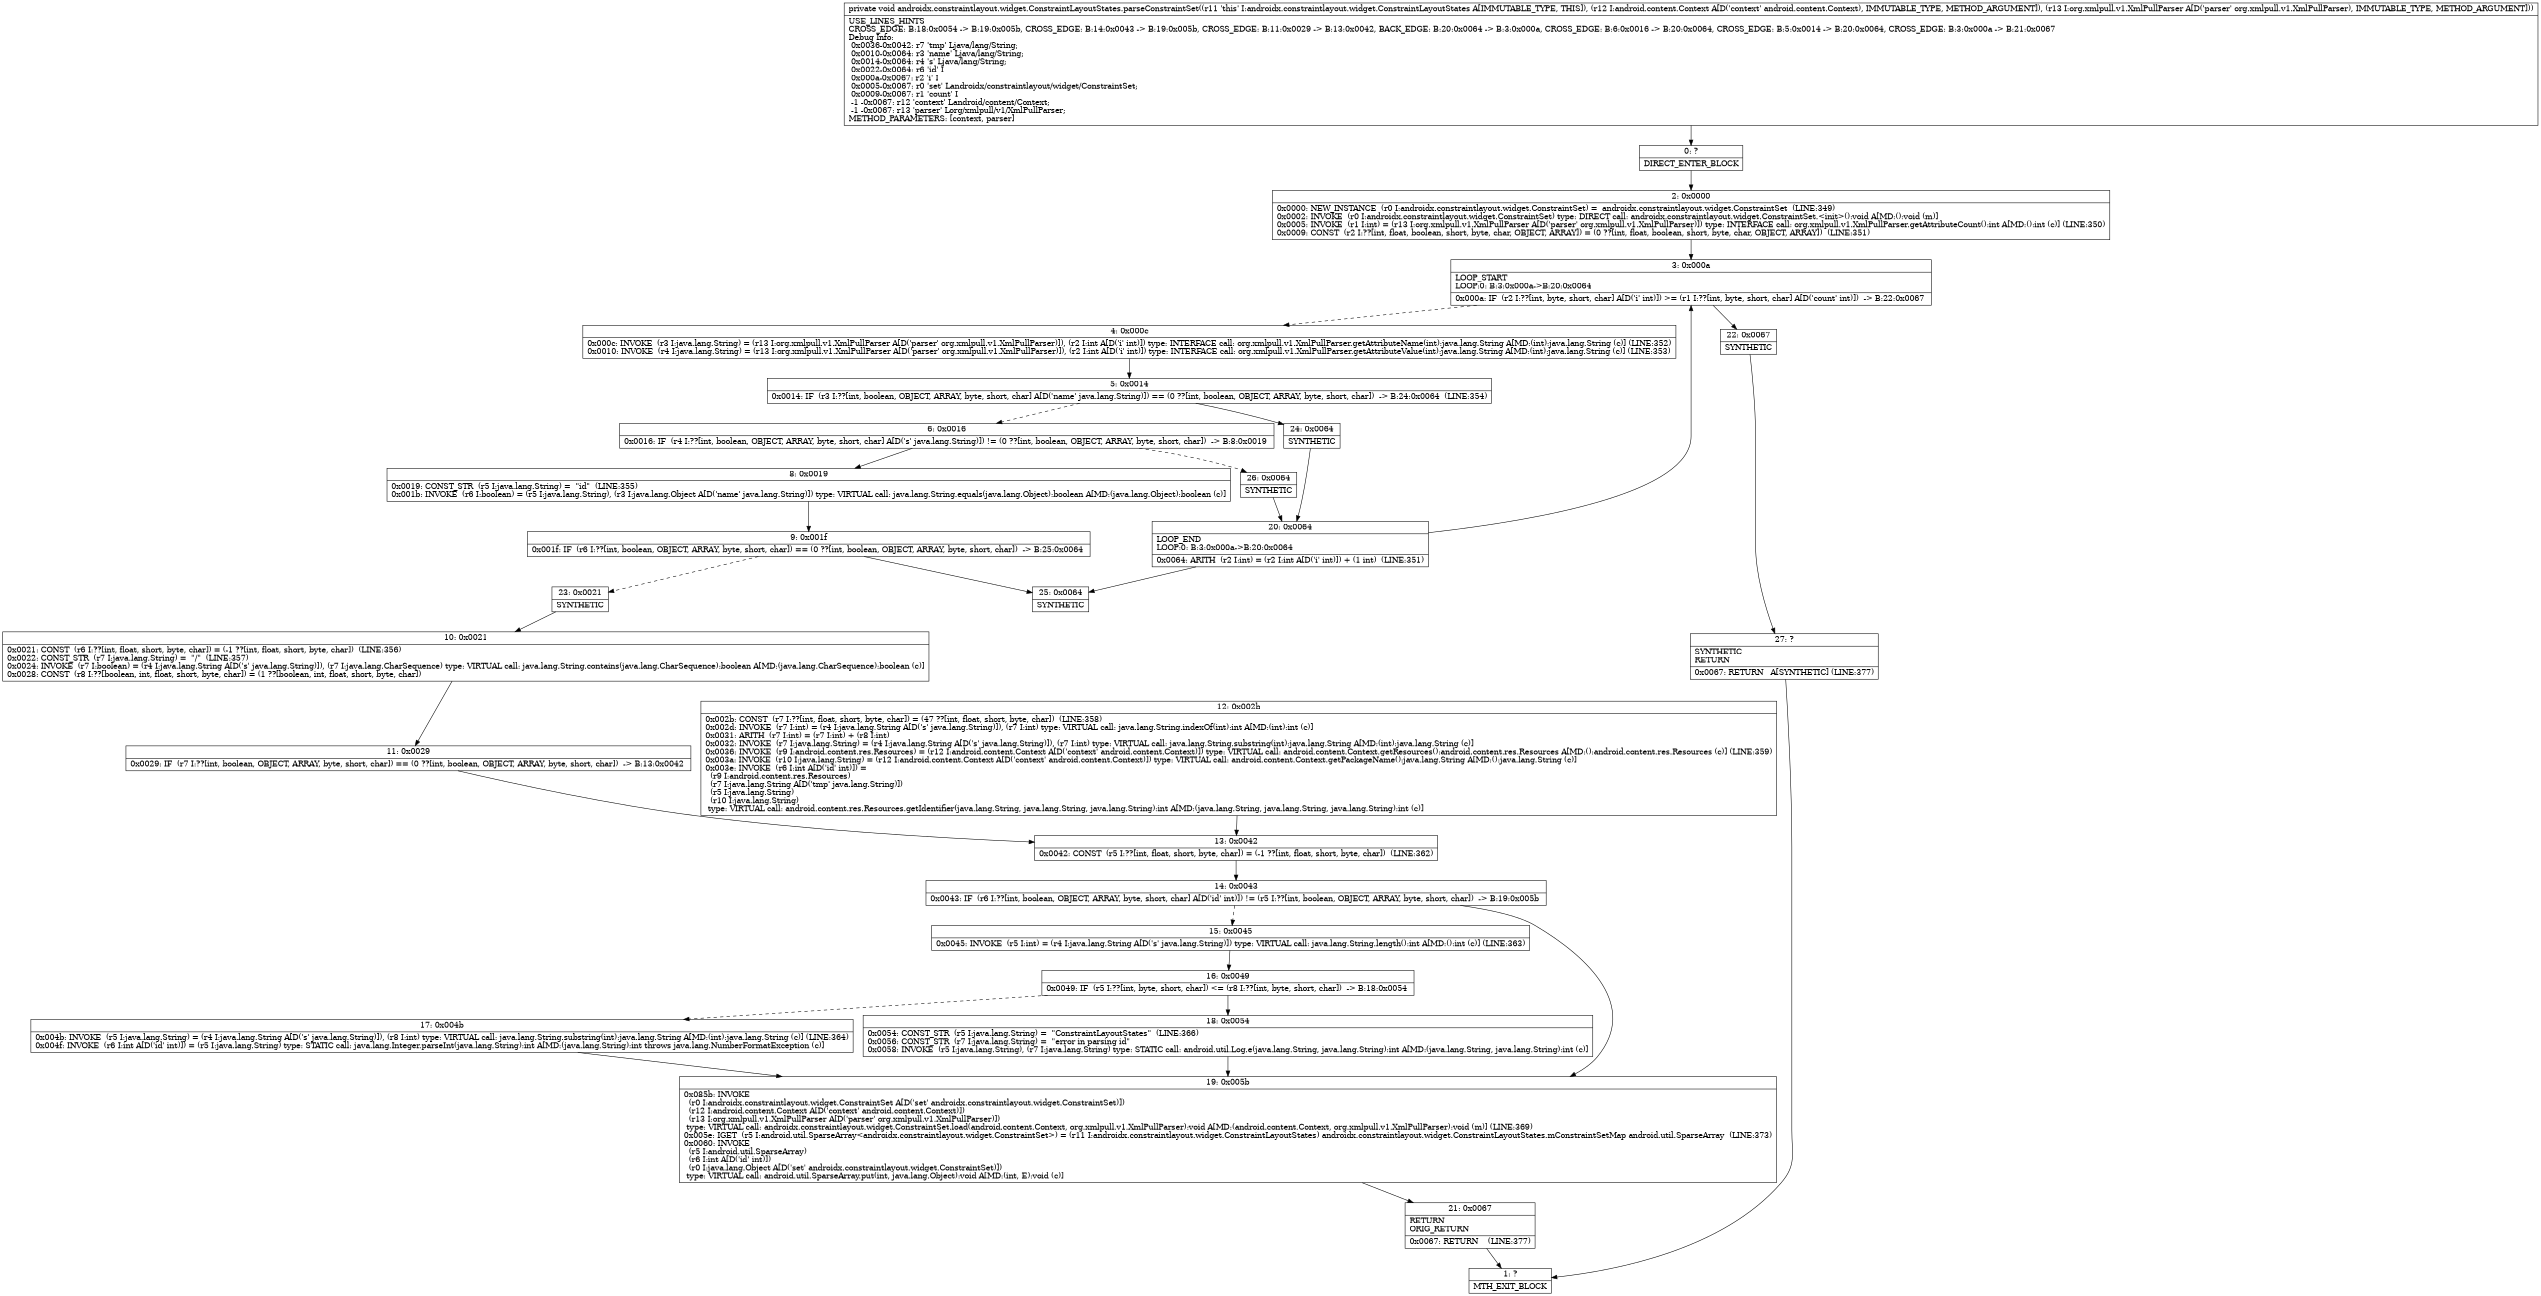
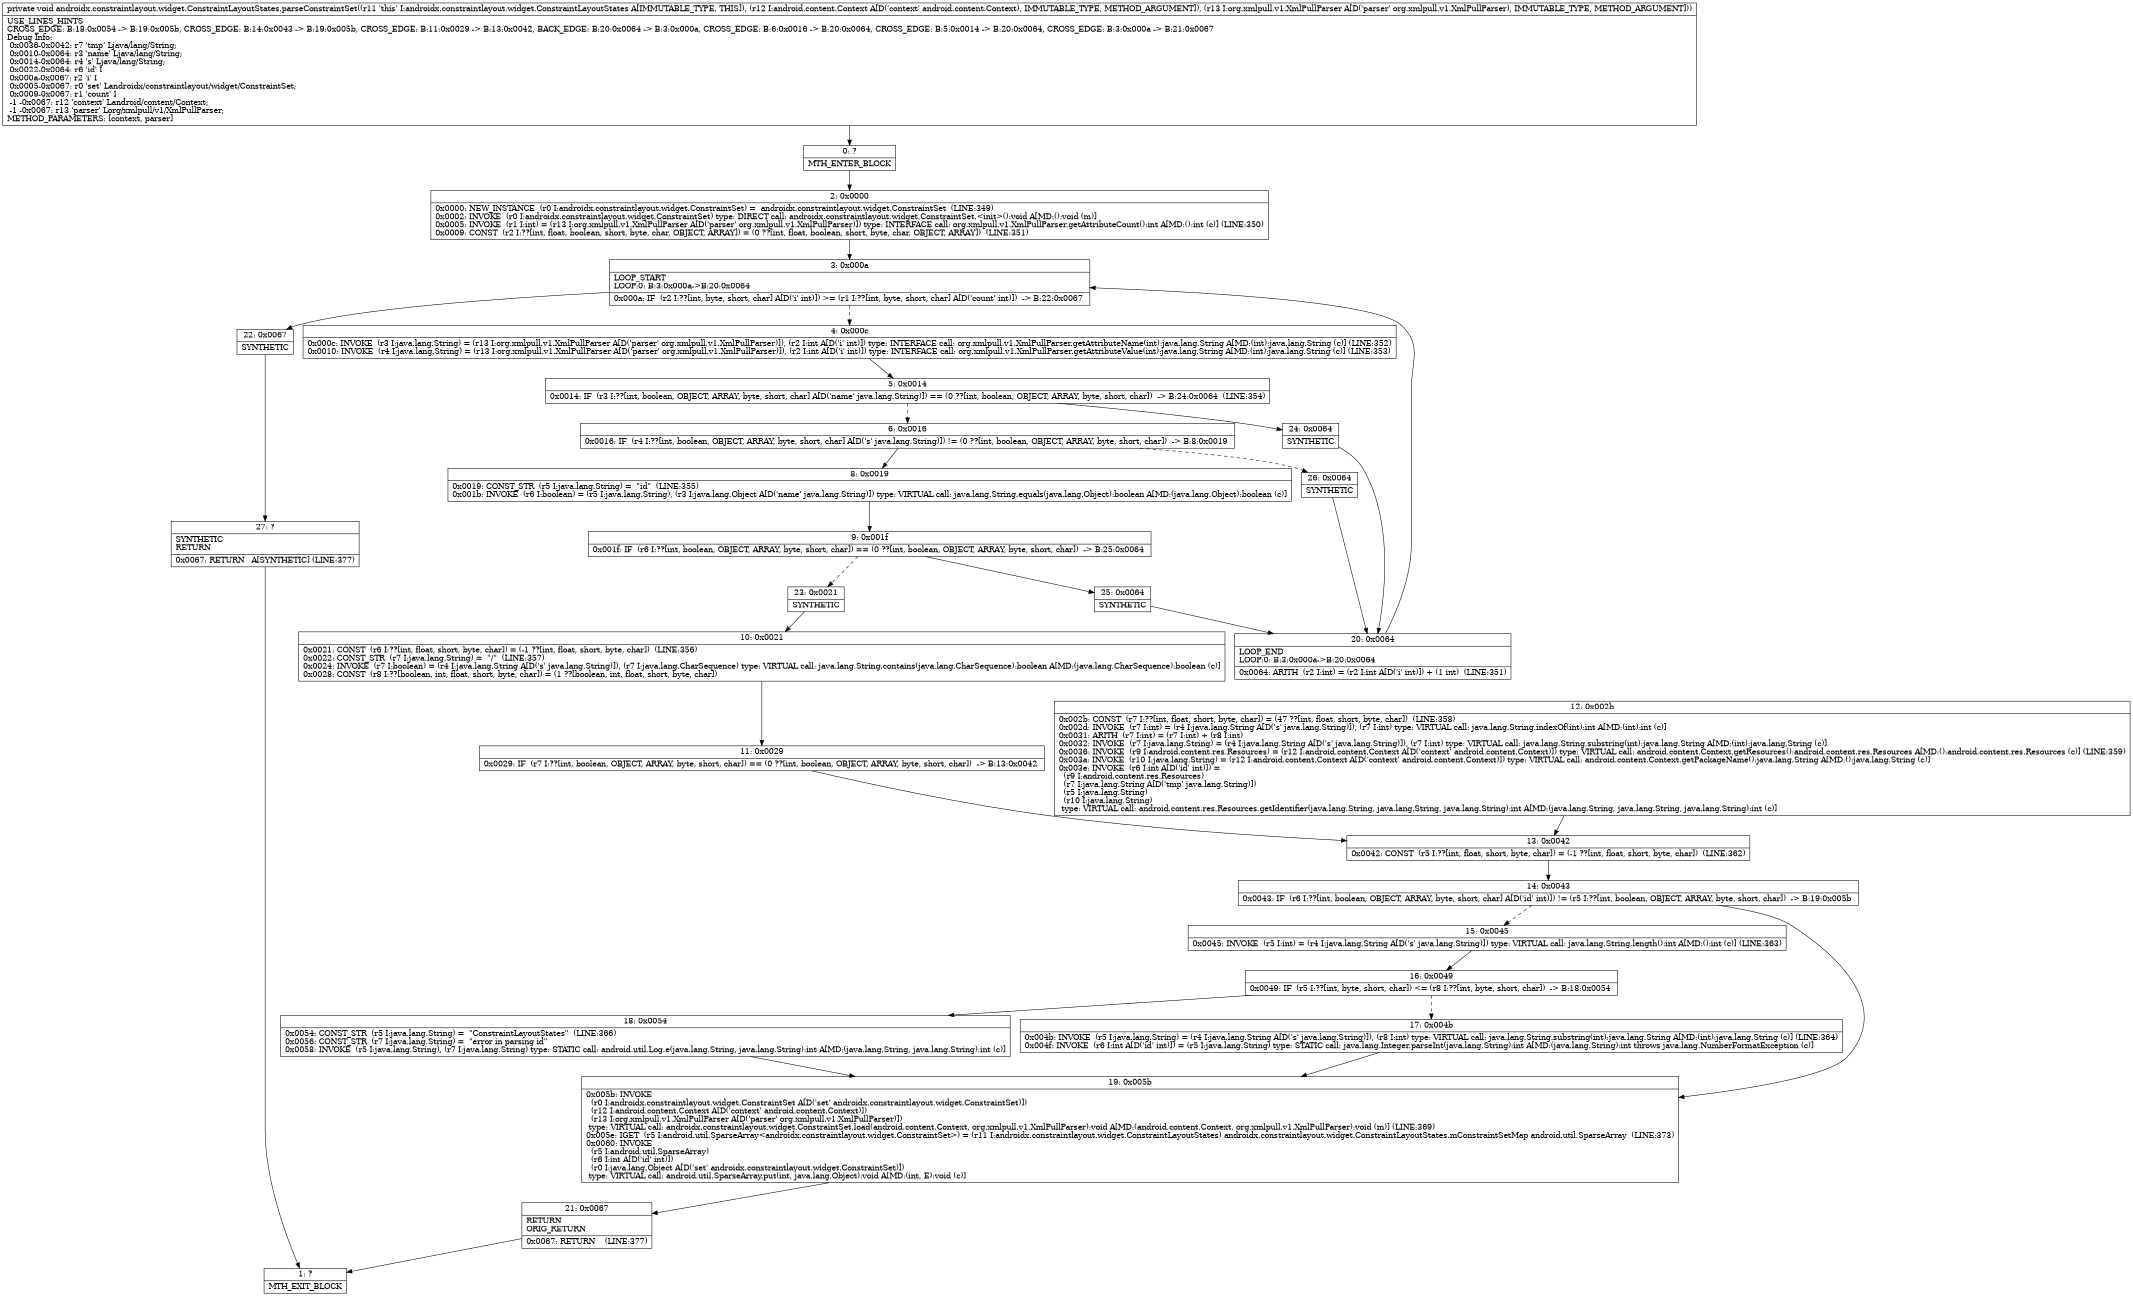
(1691, 164) -> (850, 164)
(1145, 579) -> (1209, 619)
(719, 1095) -> (622, 1095)
